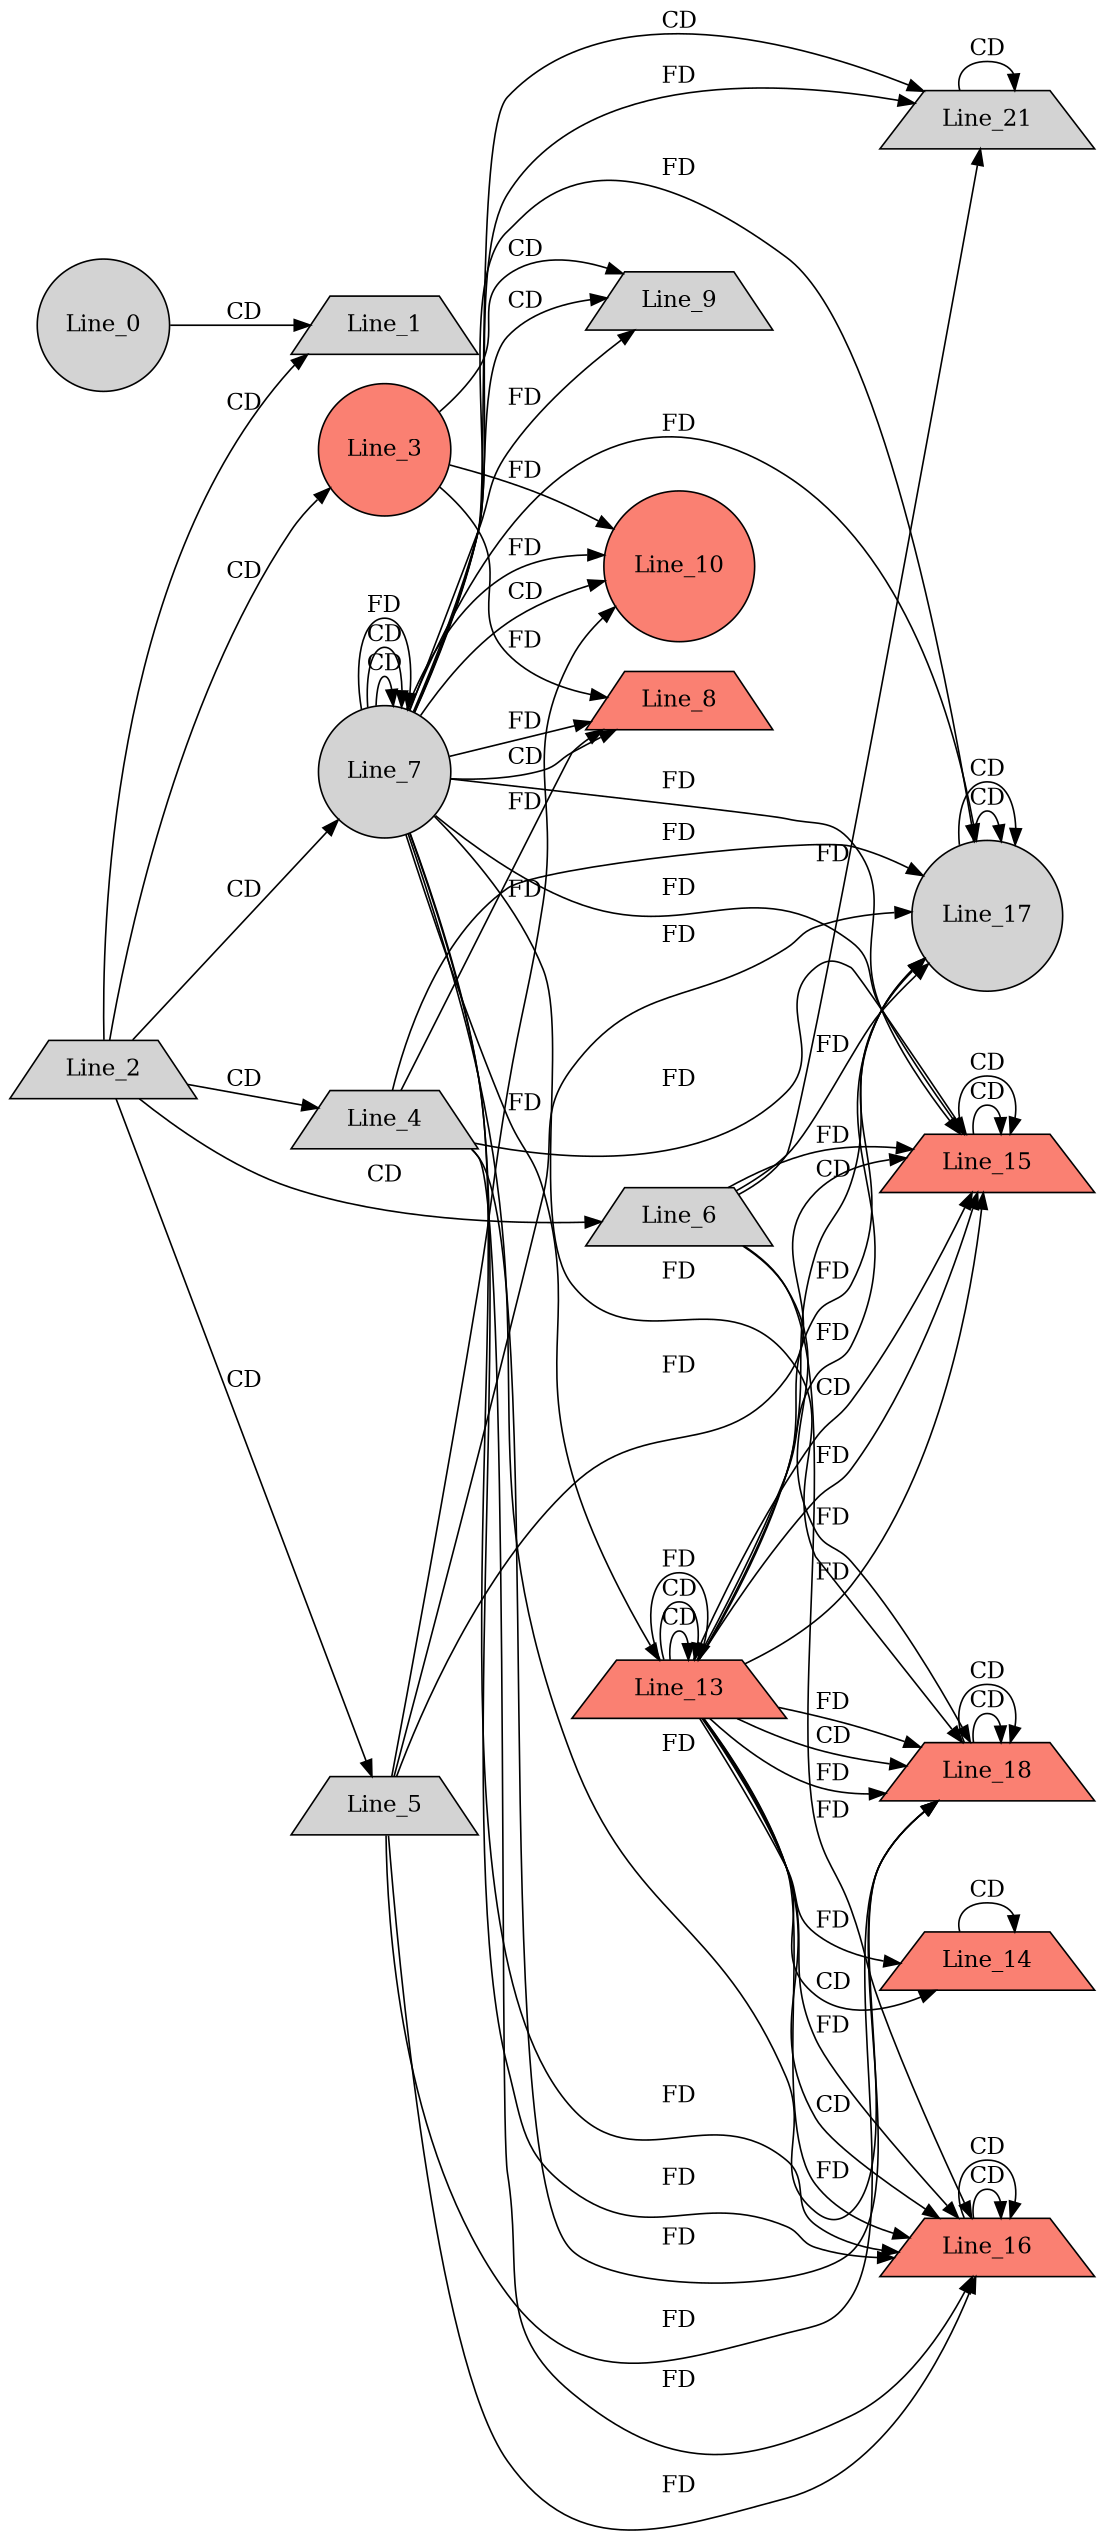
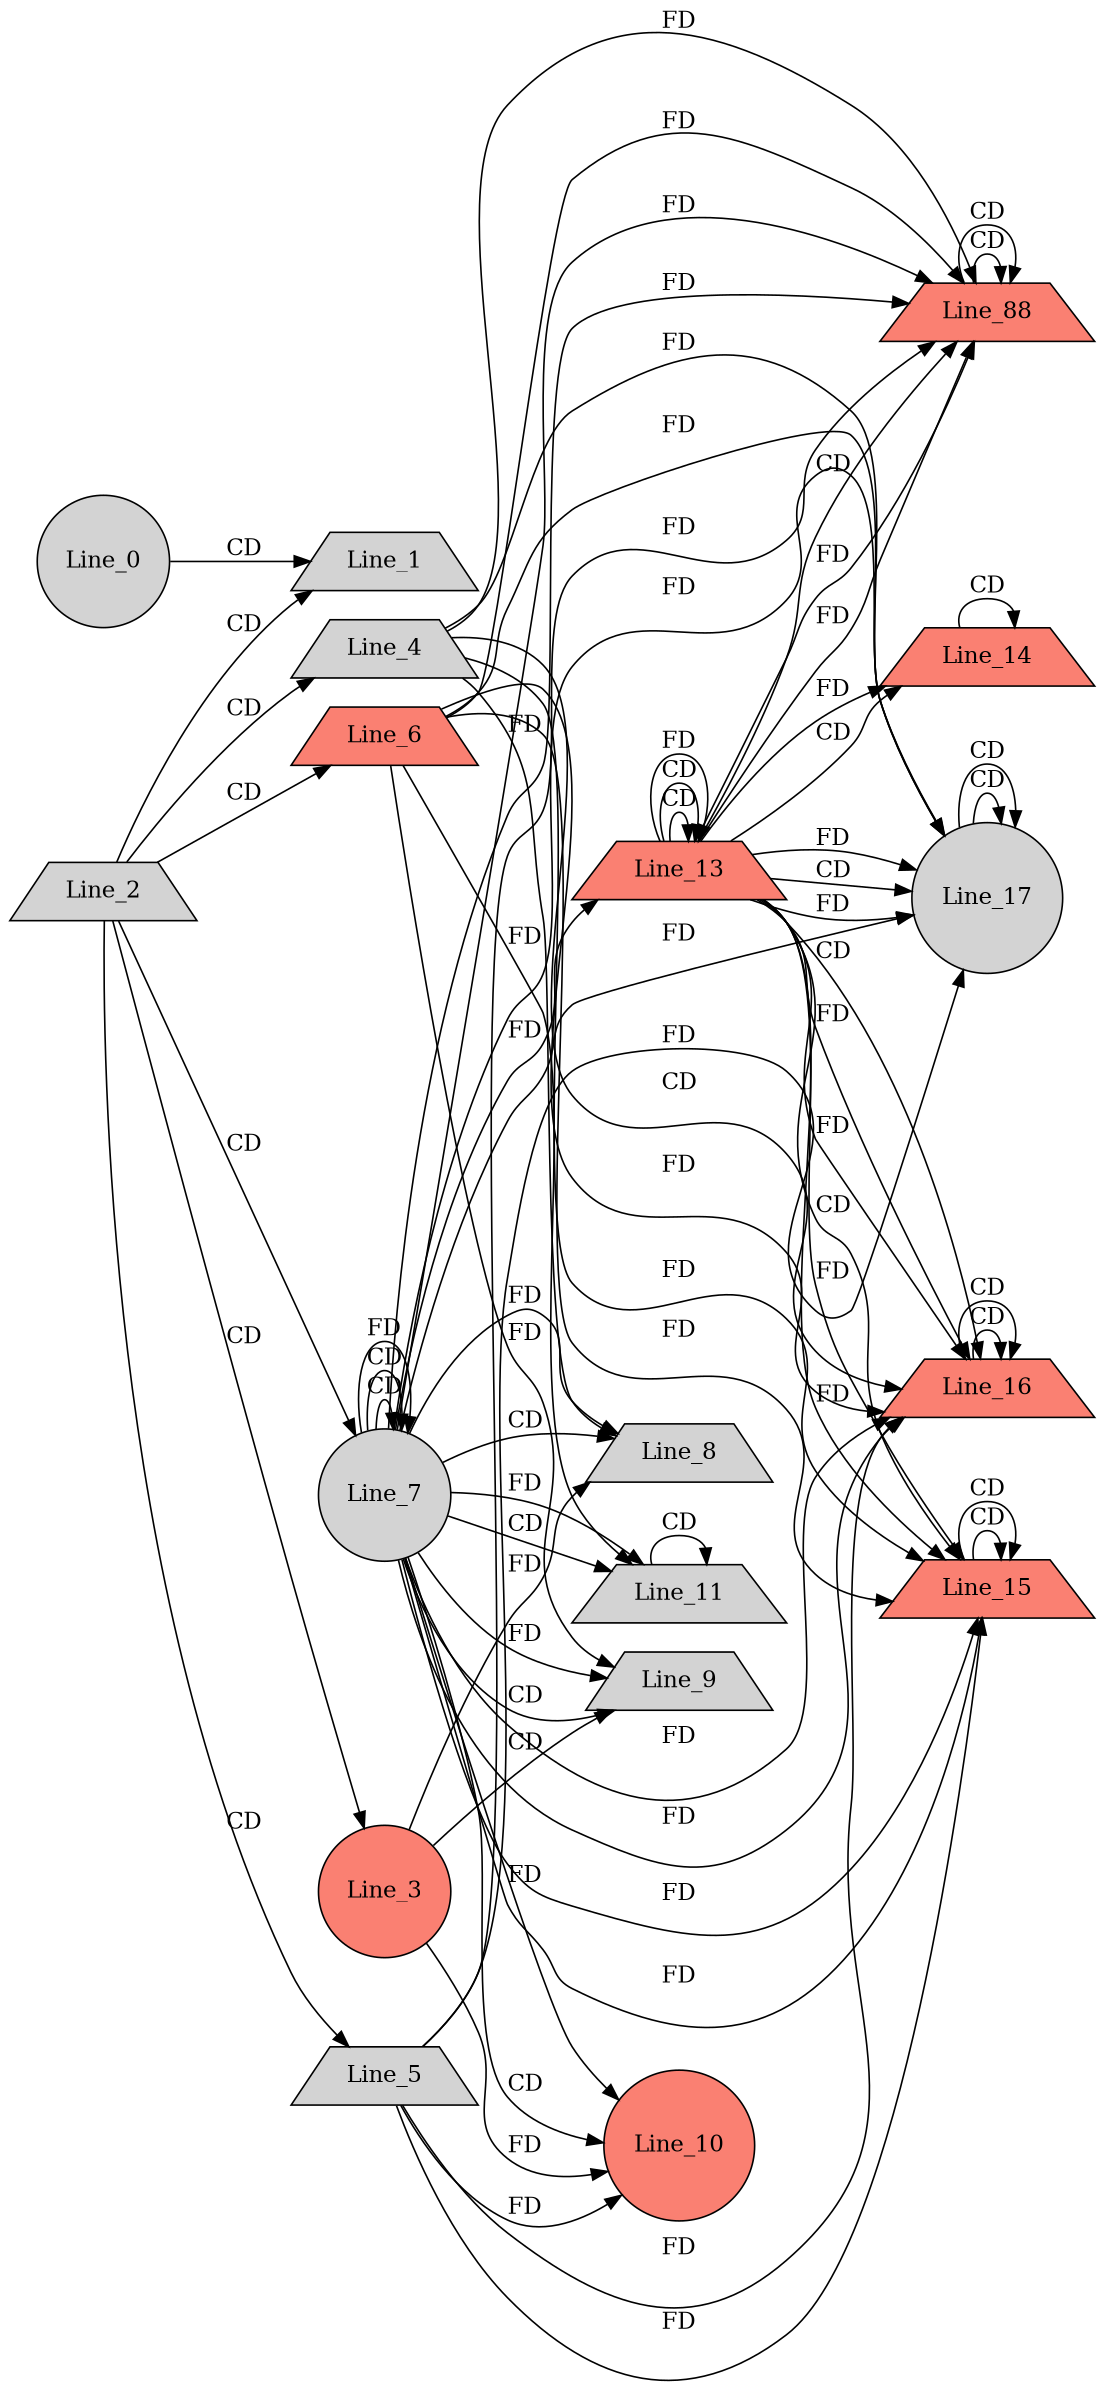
(987, 120) -> (679, 1594)
(679, 701) -> (679, 1453)
(679, 1217) -> (385, 736)
none -> (474, 1227)
(987, 1772) -> (987, 312)
(679, 2381) -> (679, 1083)
